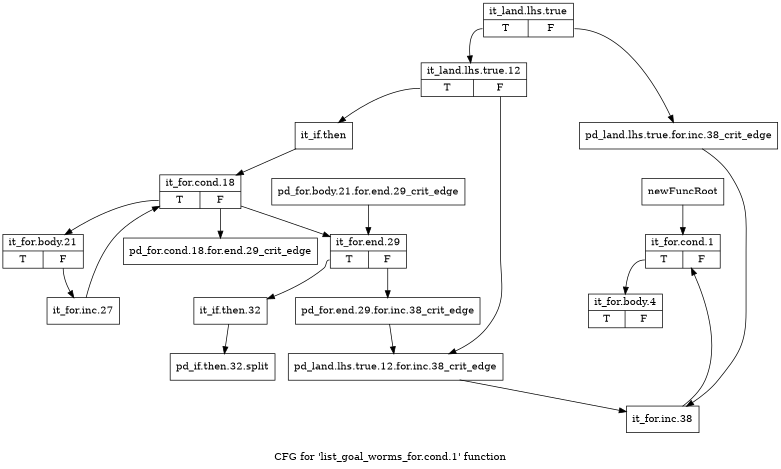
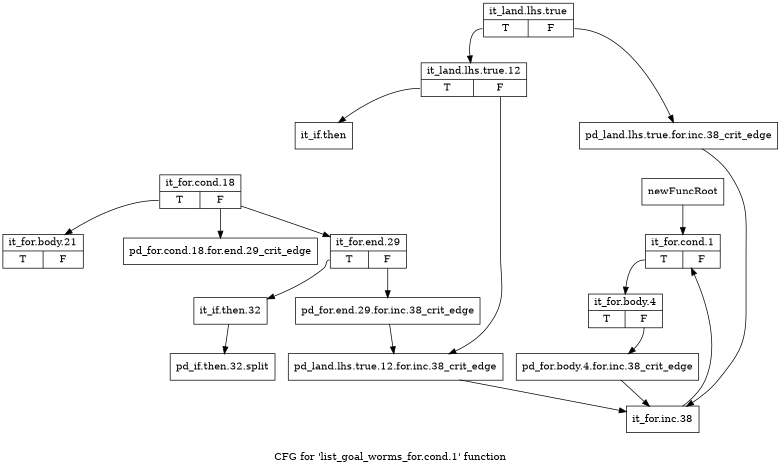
(269, 160) -> none
(368, 192) -> none
(83, 311) -> none
none -> (607, 367)
